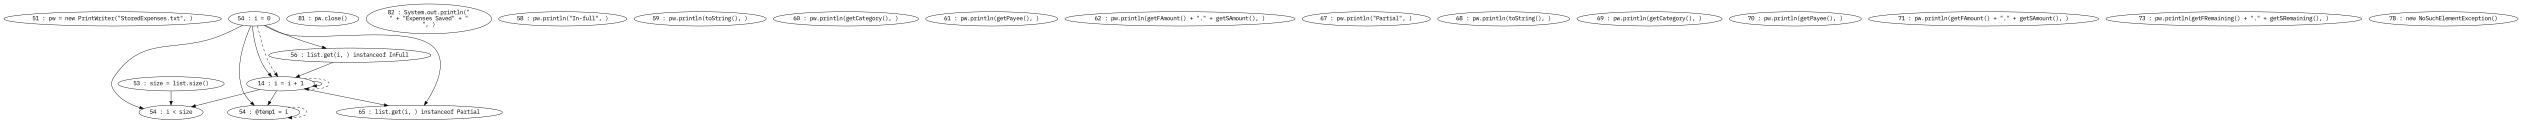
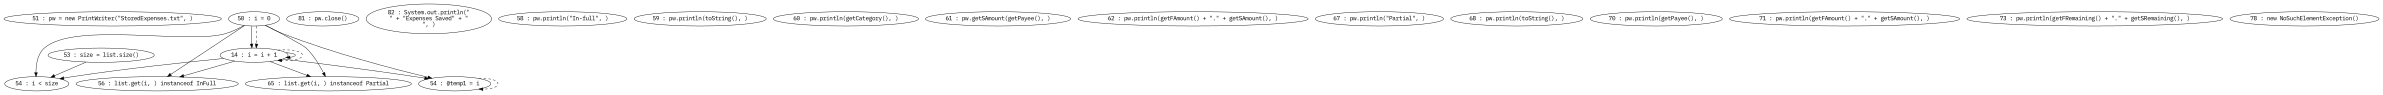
(254, 19) -> (254, 19)
(992, 19) -> (998, 19)
(1650, 19) -> none
(316, 69) -> (209, 68)
